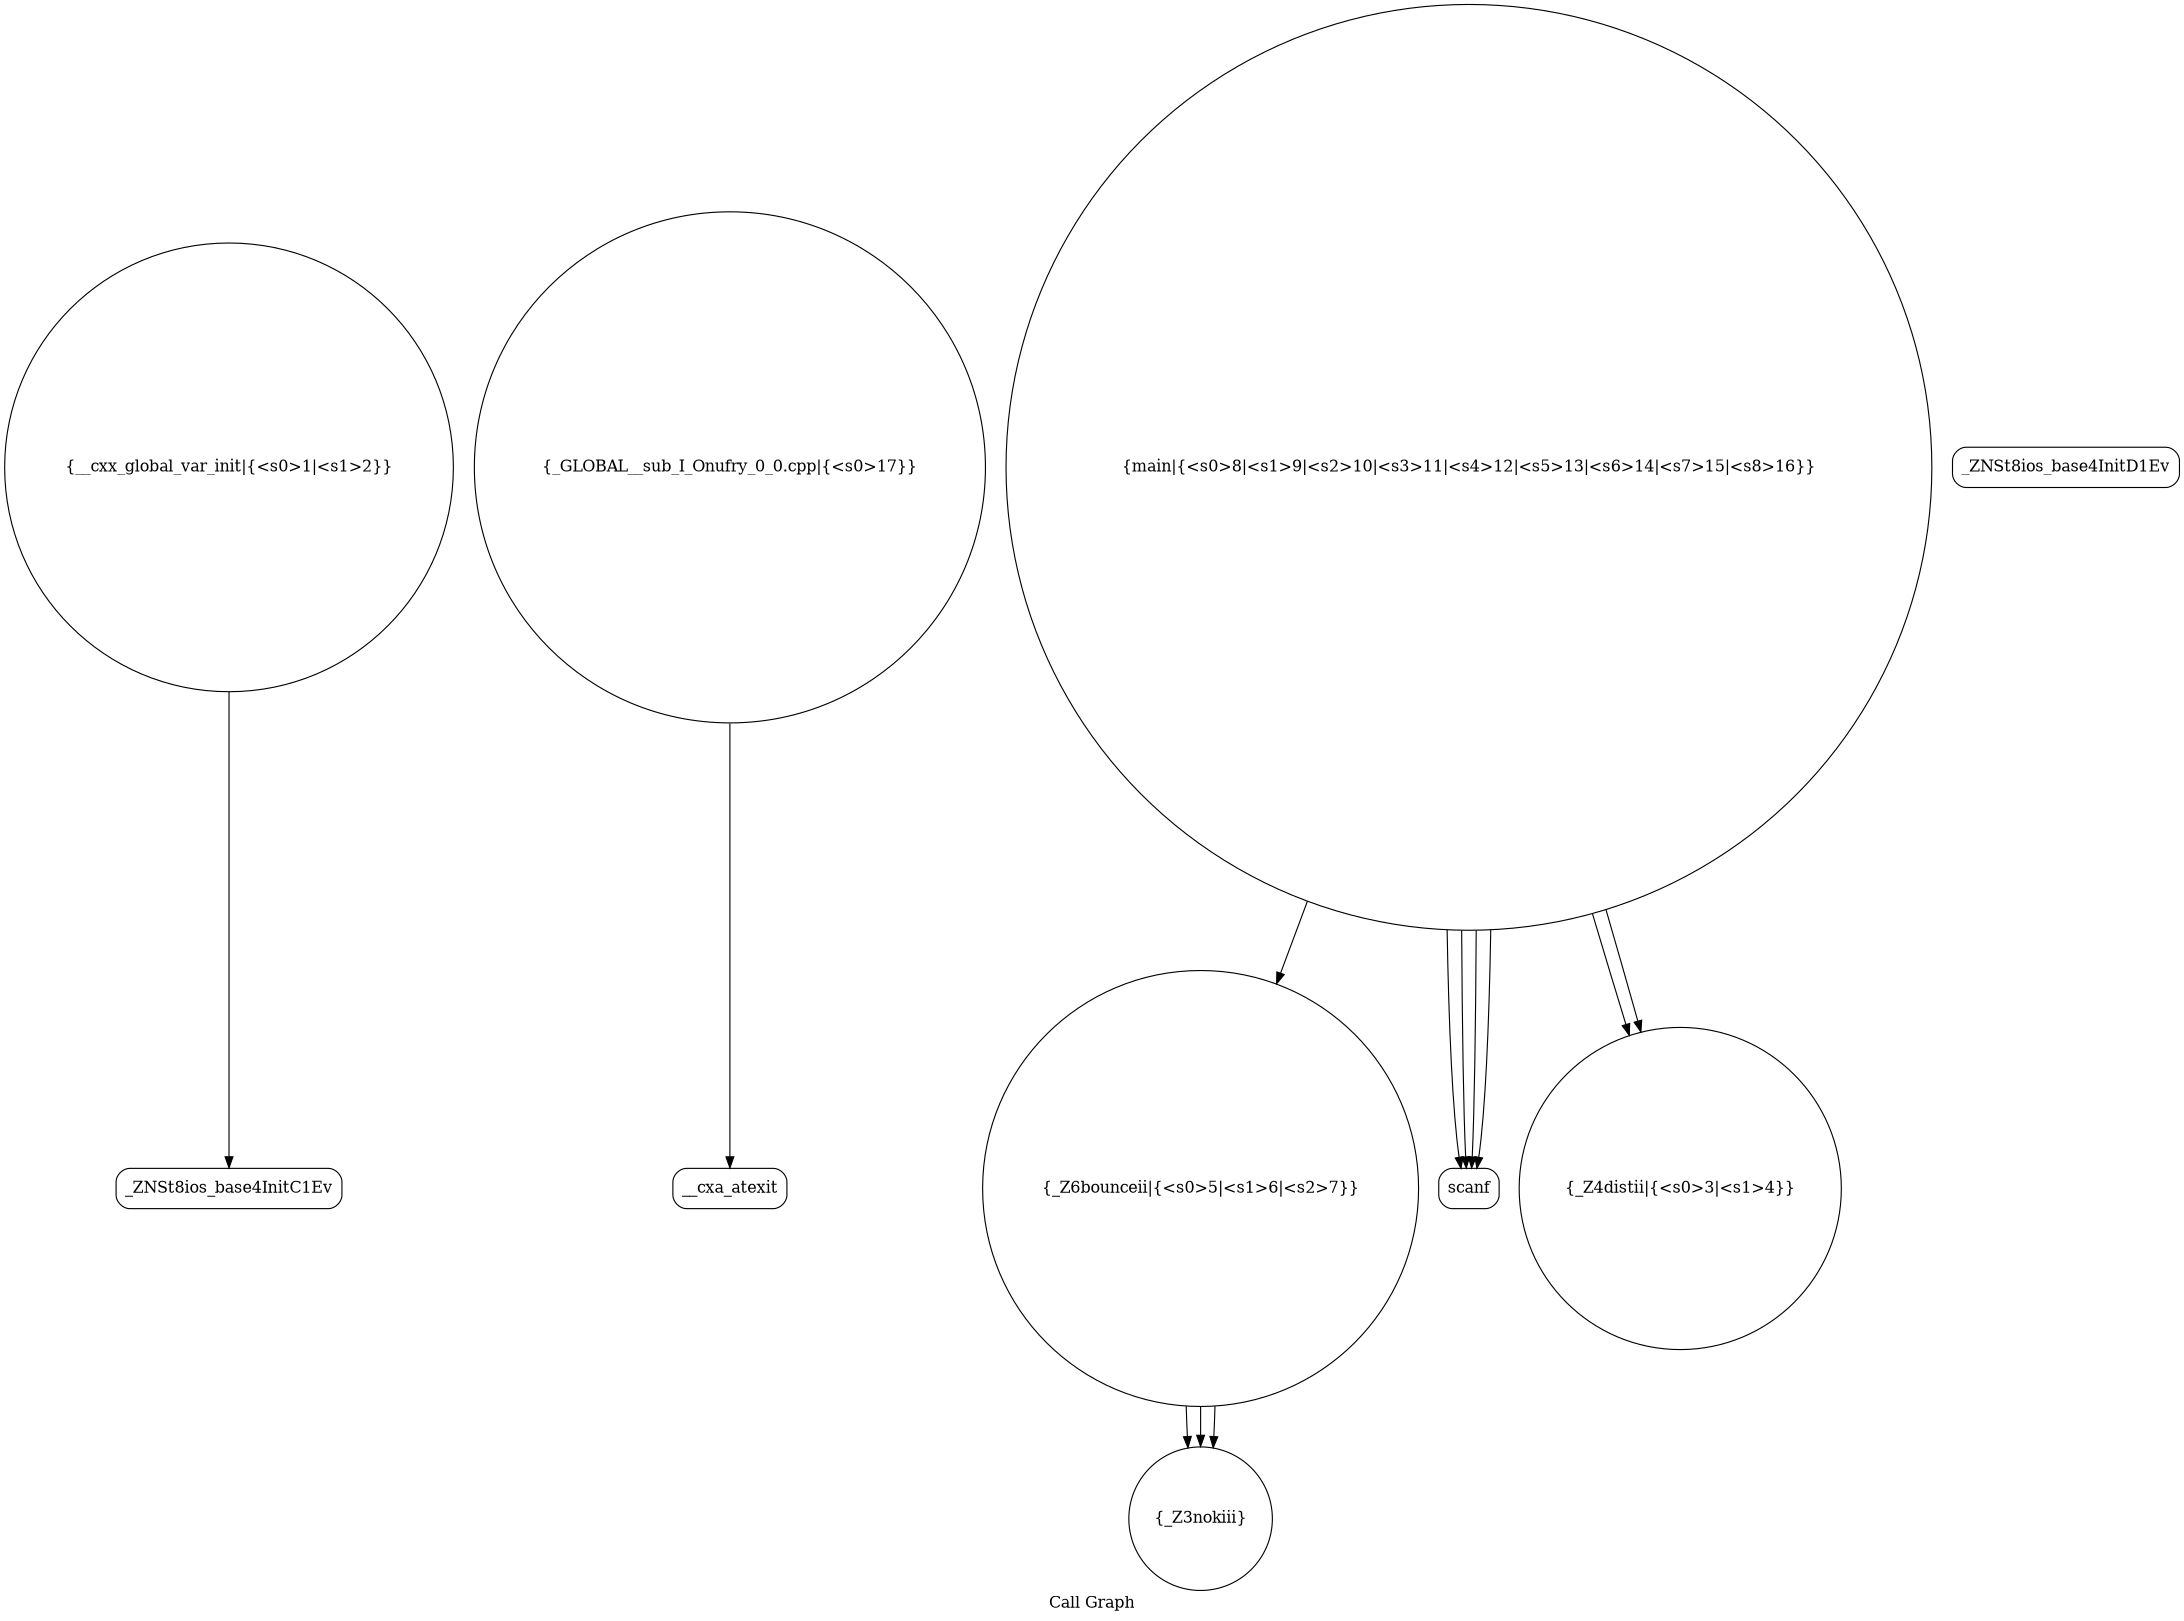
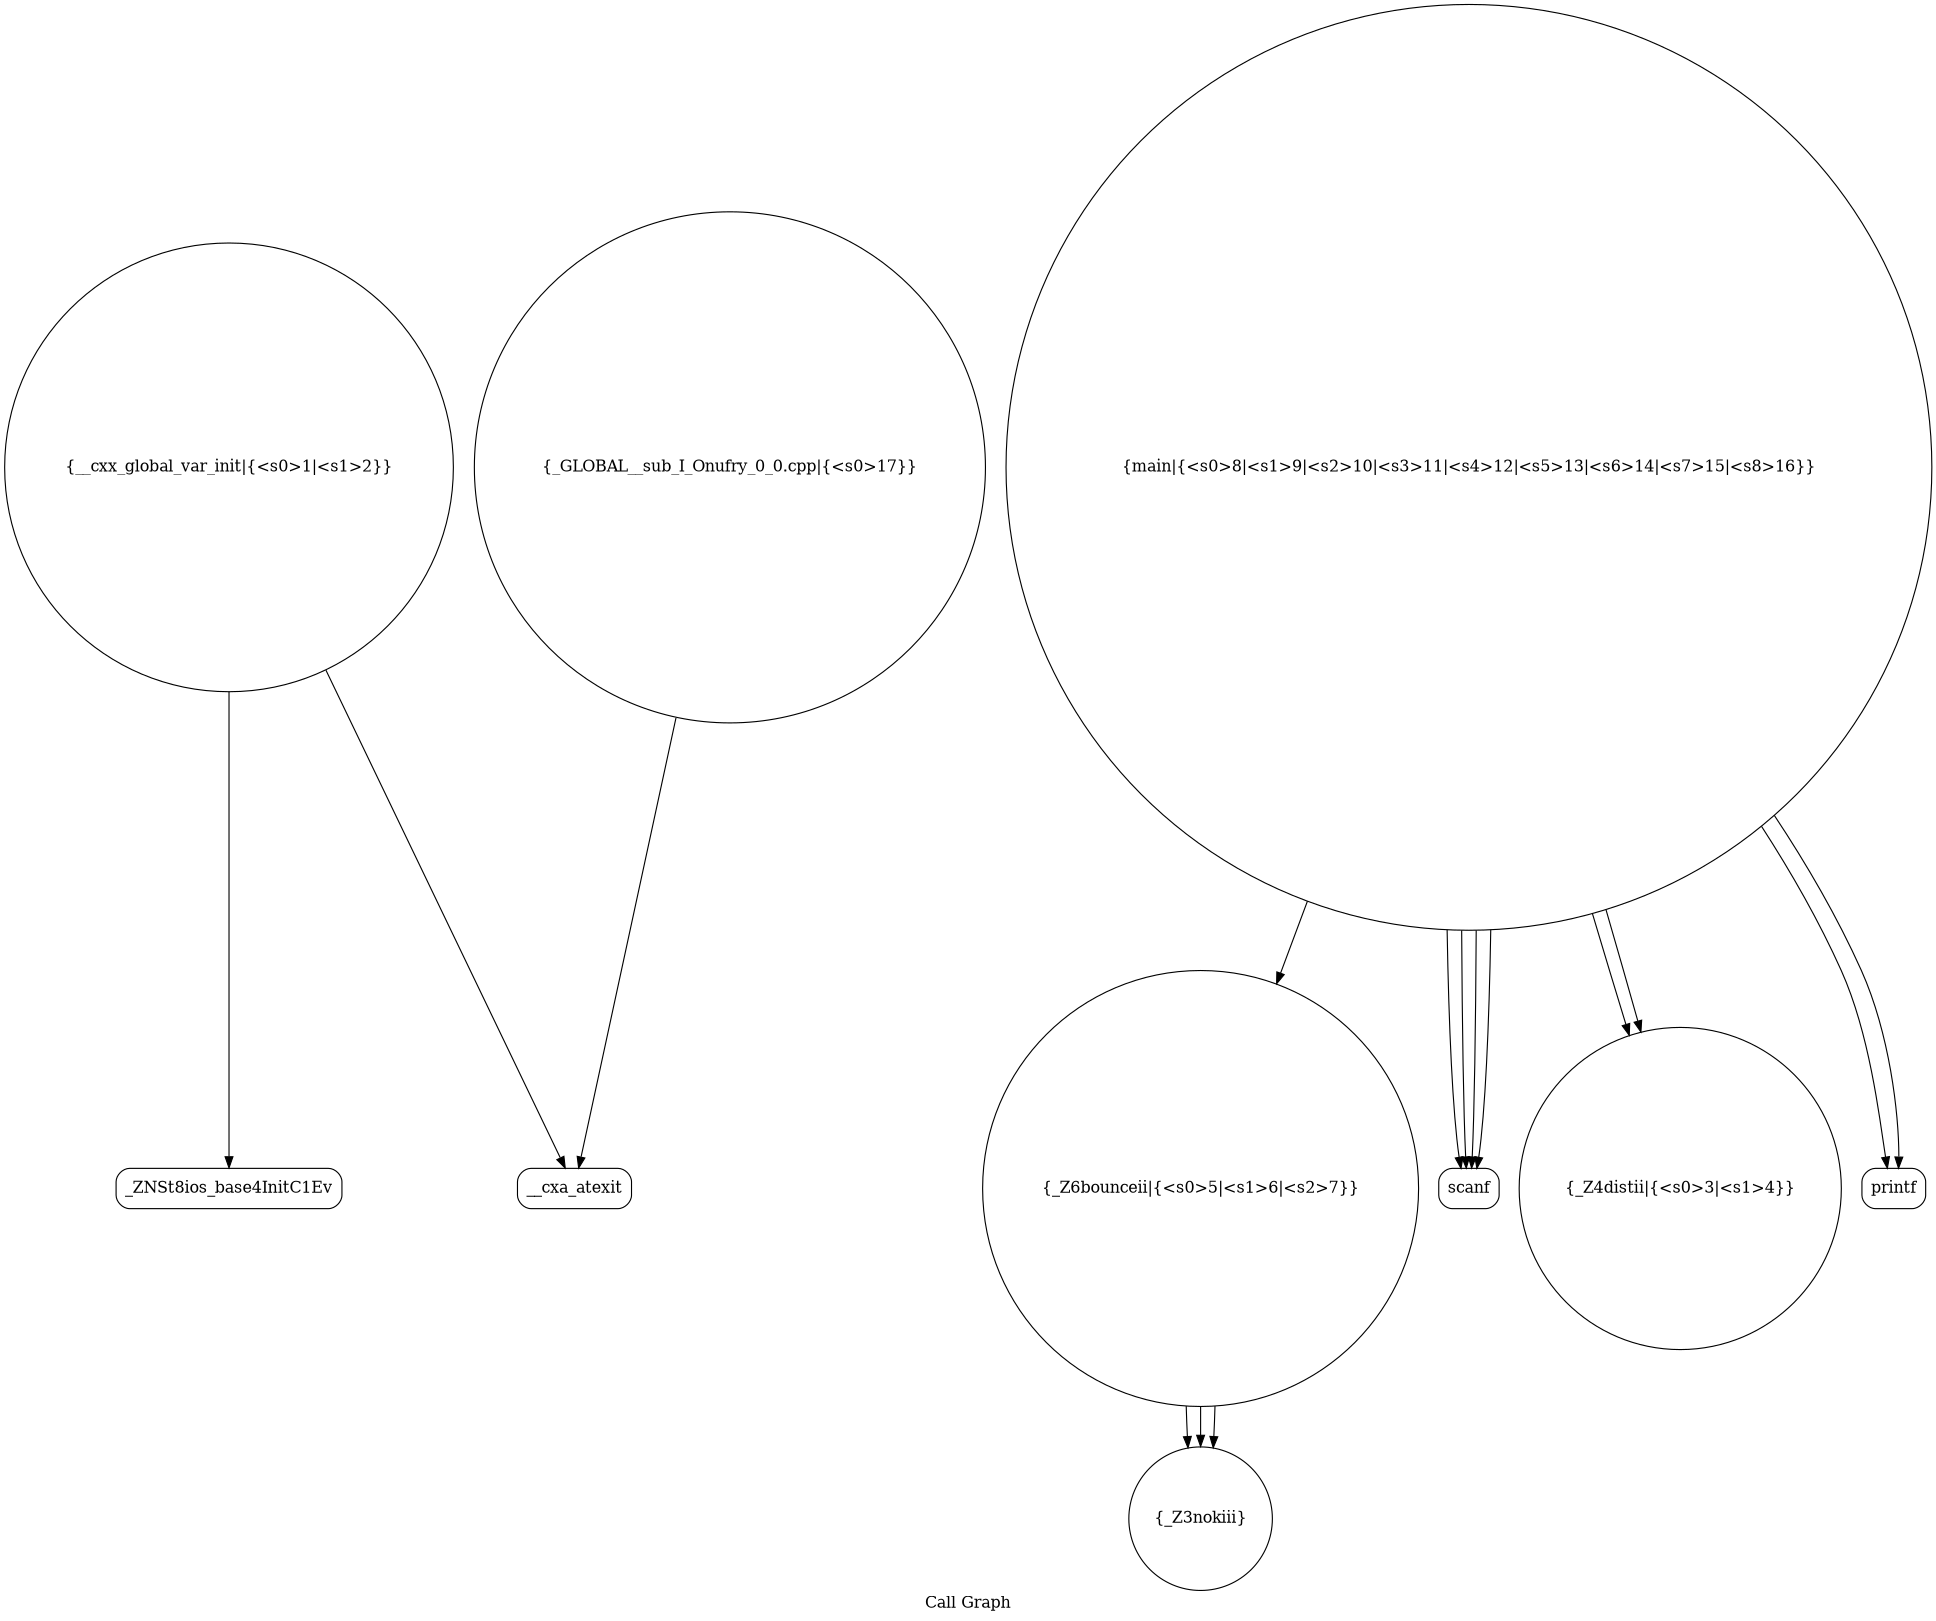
(2066, 467) -> none
none -> (443, 914)
none -> (1894, 1189)
